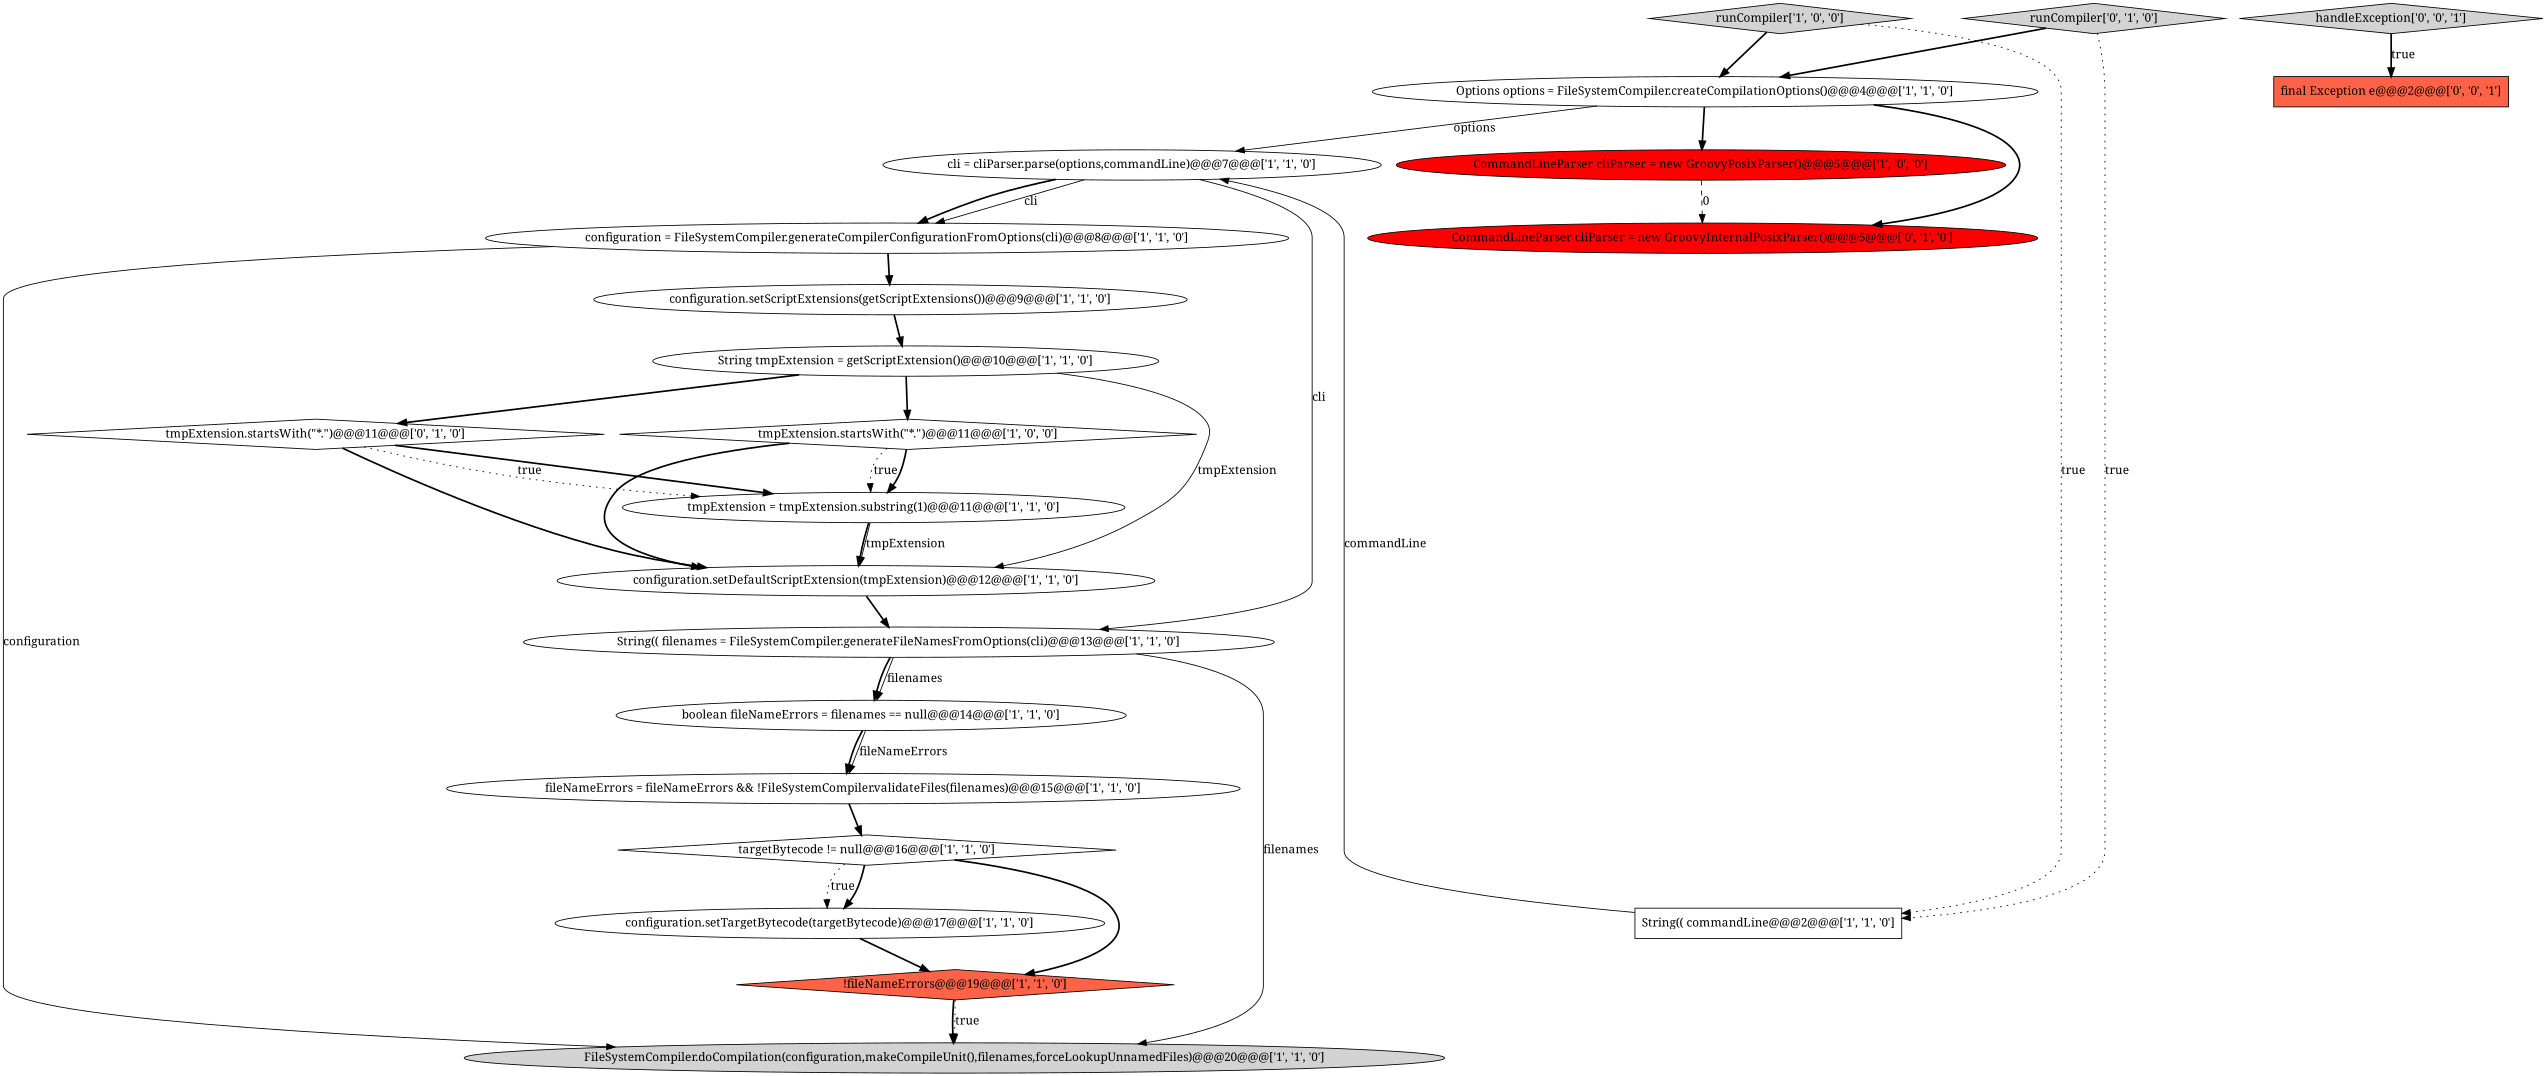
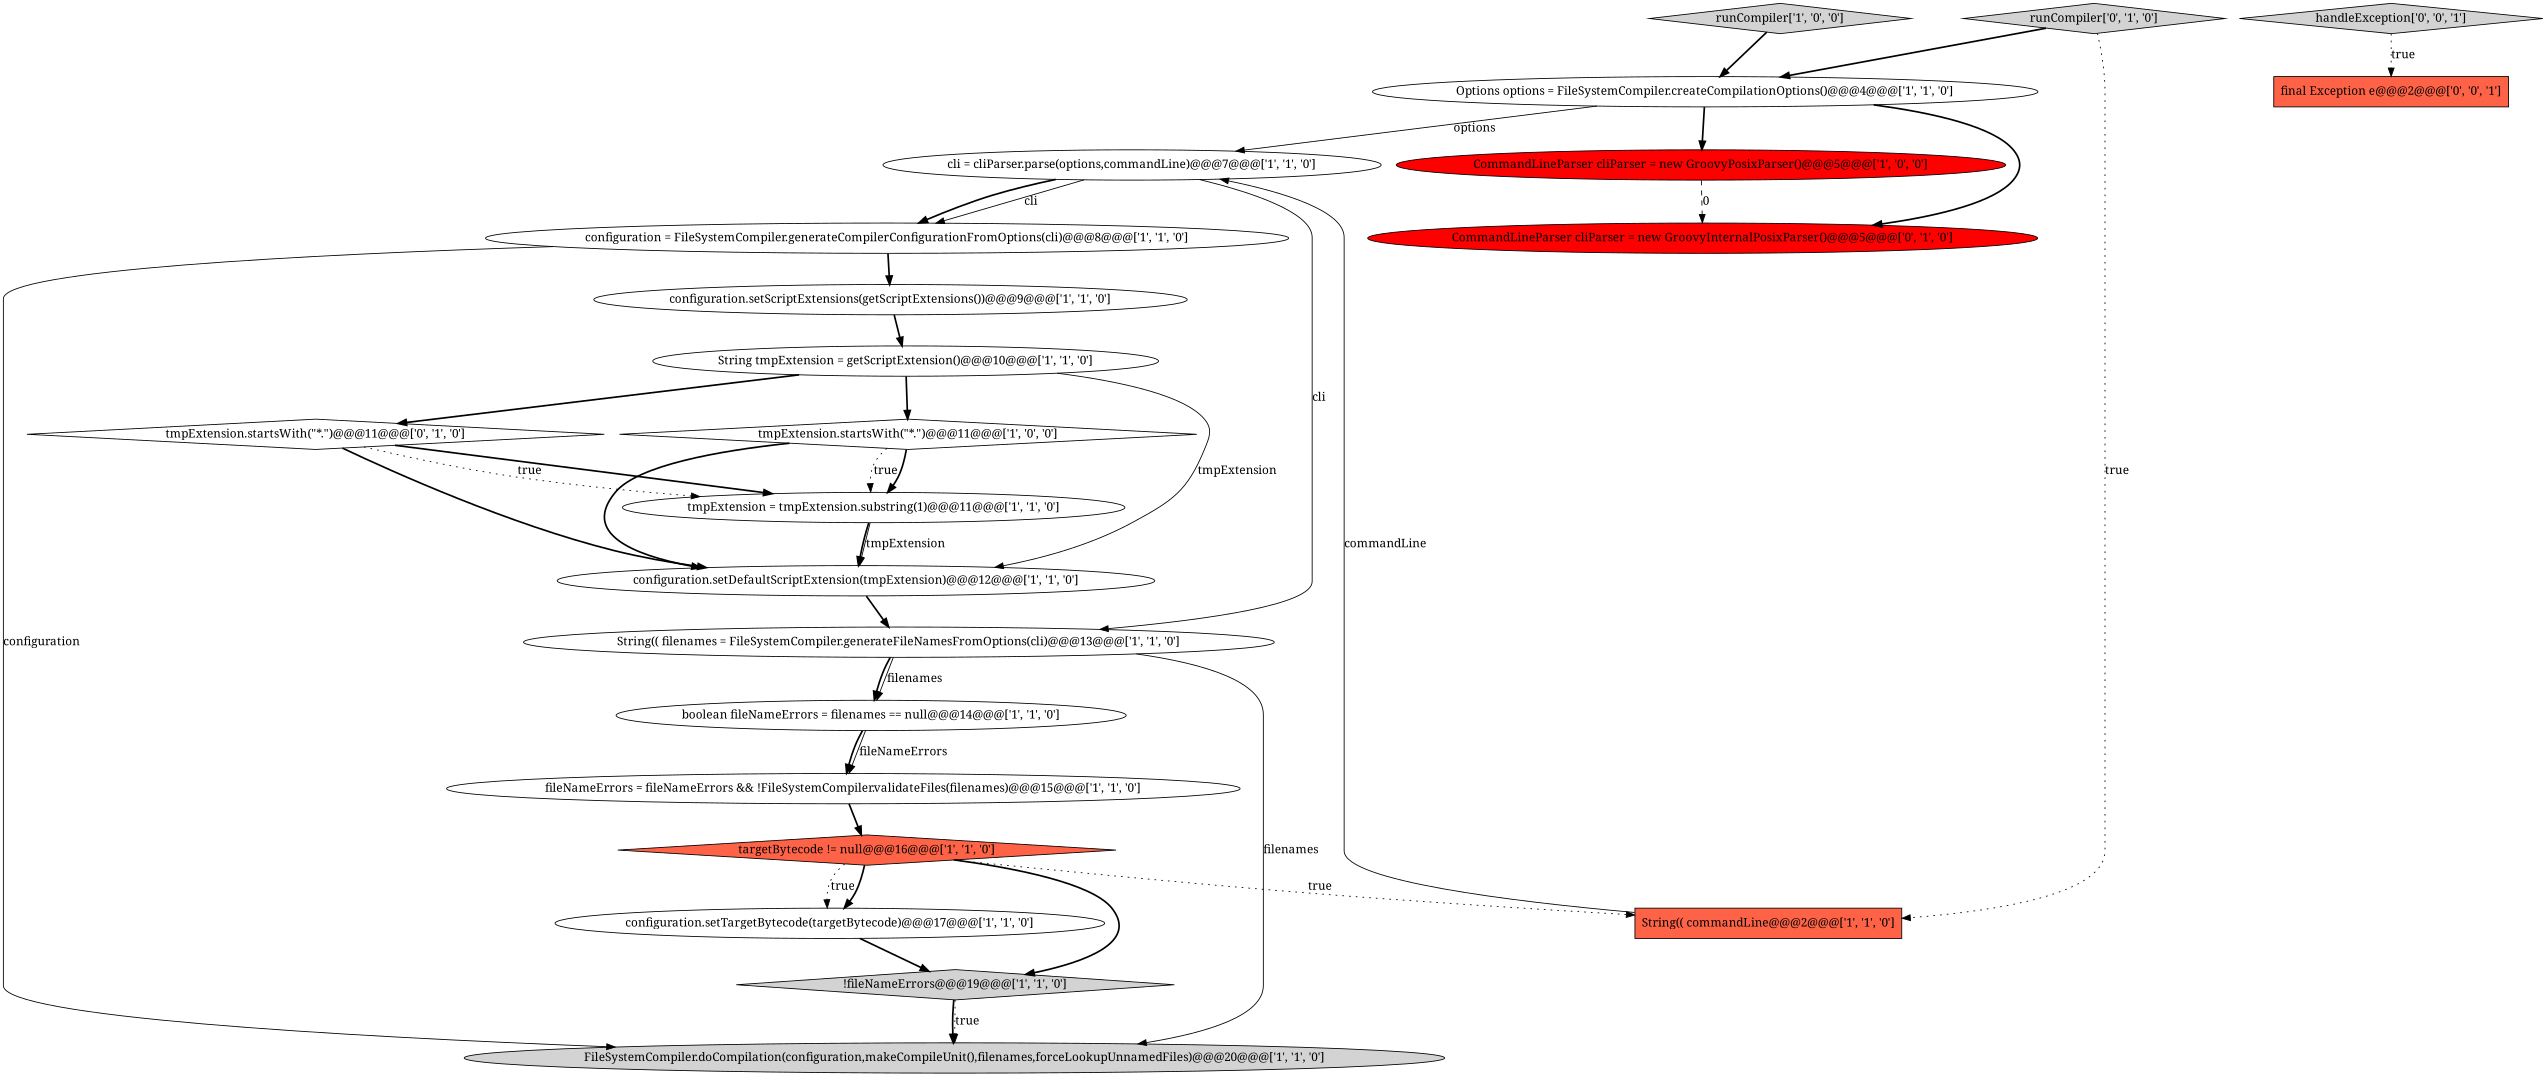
(2391, 51) -> (2391, 51)
(2061, 447) -> (1290, 891)
(867, 850) -> (867, 850)
(1768, 923) -> (1768, 923)
(955, 985) -> (955, 985)
